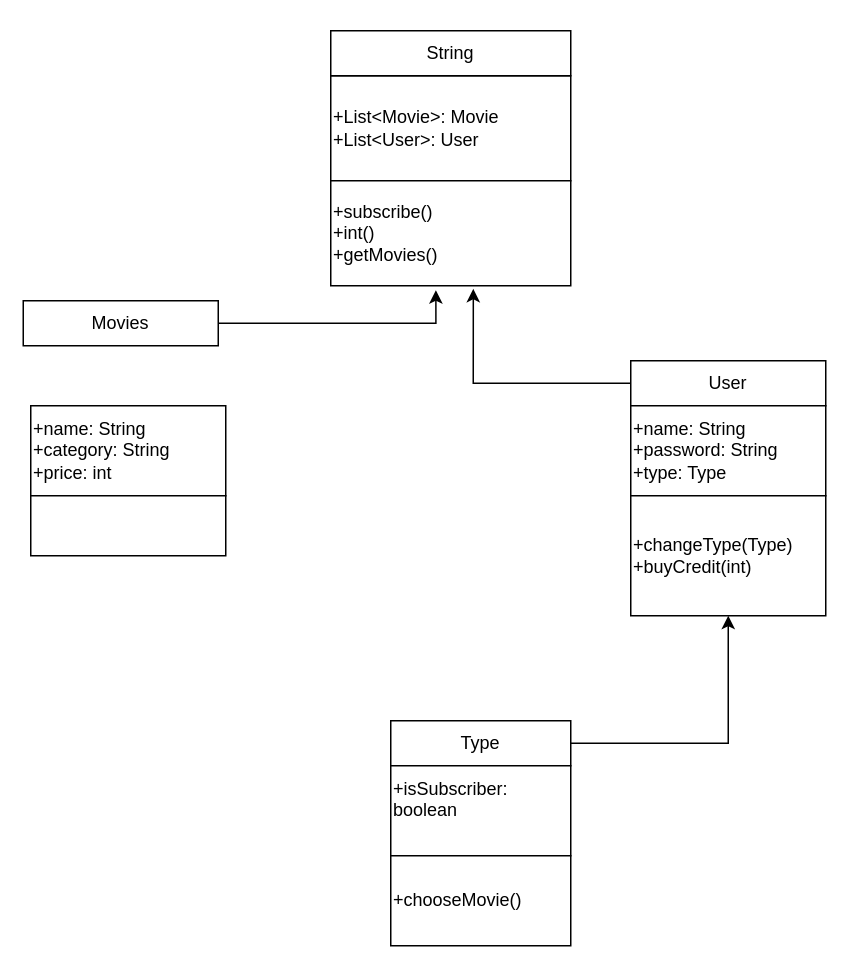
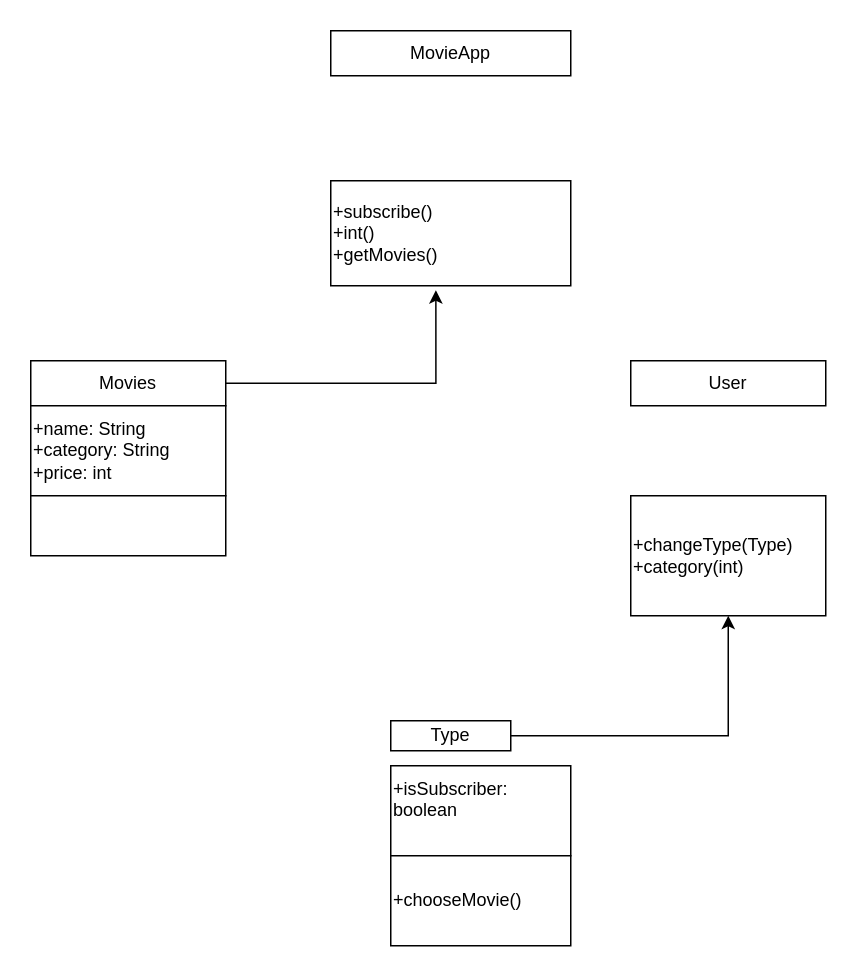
(451, 53) -> (451, 53)
(451, 128) -> none
(121, 323) -> (128, 383)
(510, 383) -> none
(728, 451) -> none
(719, 556) -> (719, 556)
(481, 743) -> (451, 736)
